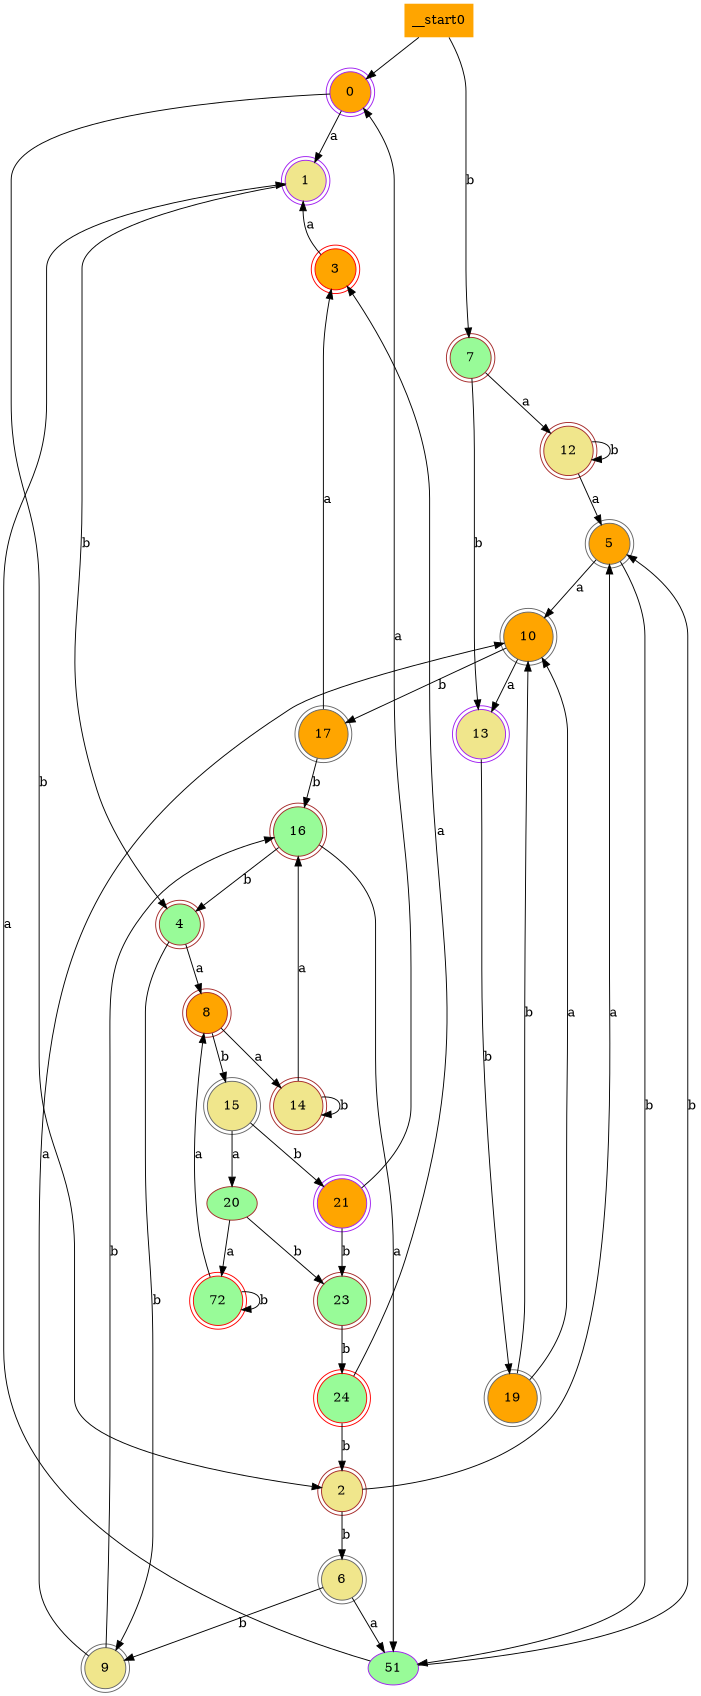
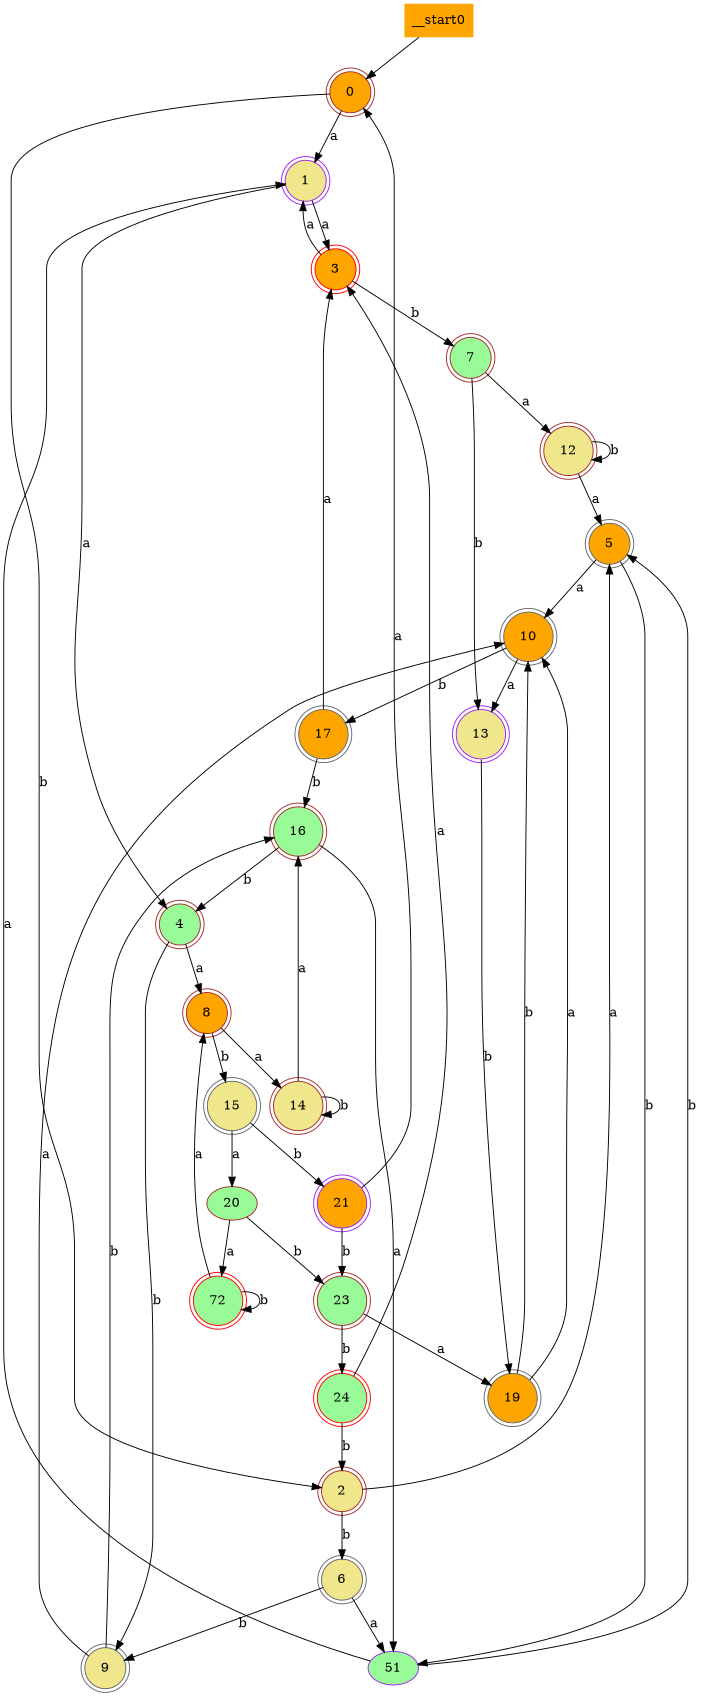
(350, 92) -> (350, 92)
(466, 181) -> (401, 313)
none -> (319, 221)
(87, 544) -> (87, 544)
none -> (423, 1347)
